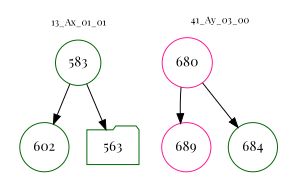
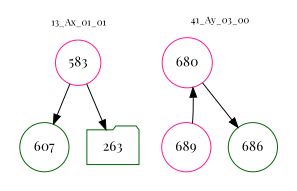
(78, 63) -> (78, 63)
(180, 100) -> (193, 110)
(44, 147) -> (44, 147)
(113, 147) -> (113, 147)
(253, 147) -> (253, 147)
